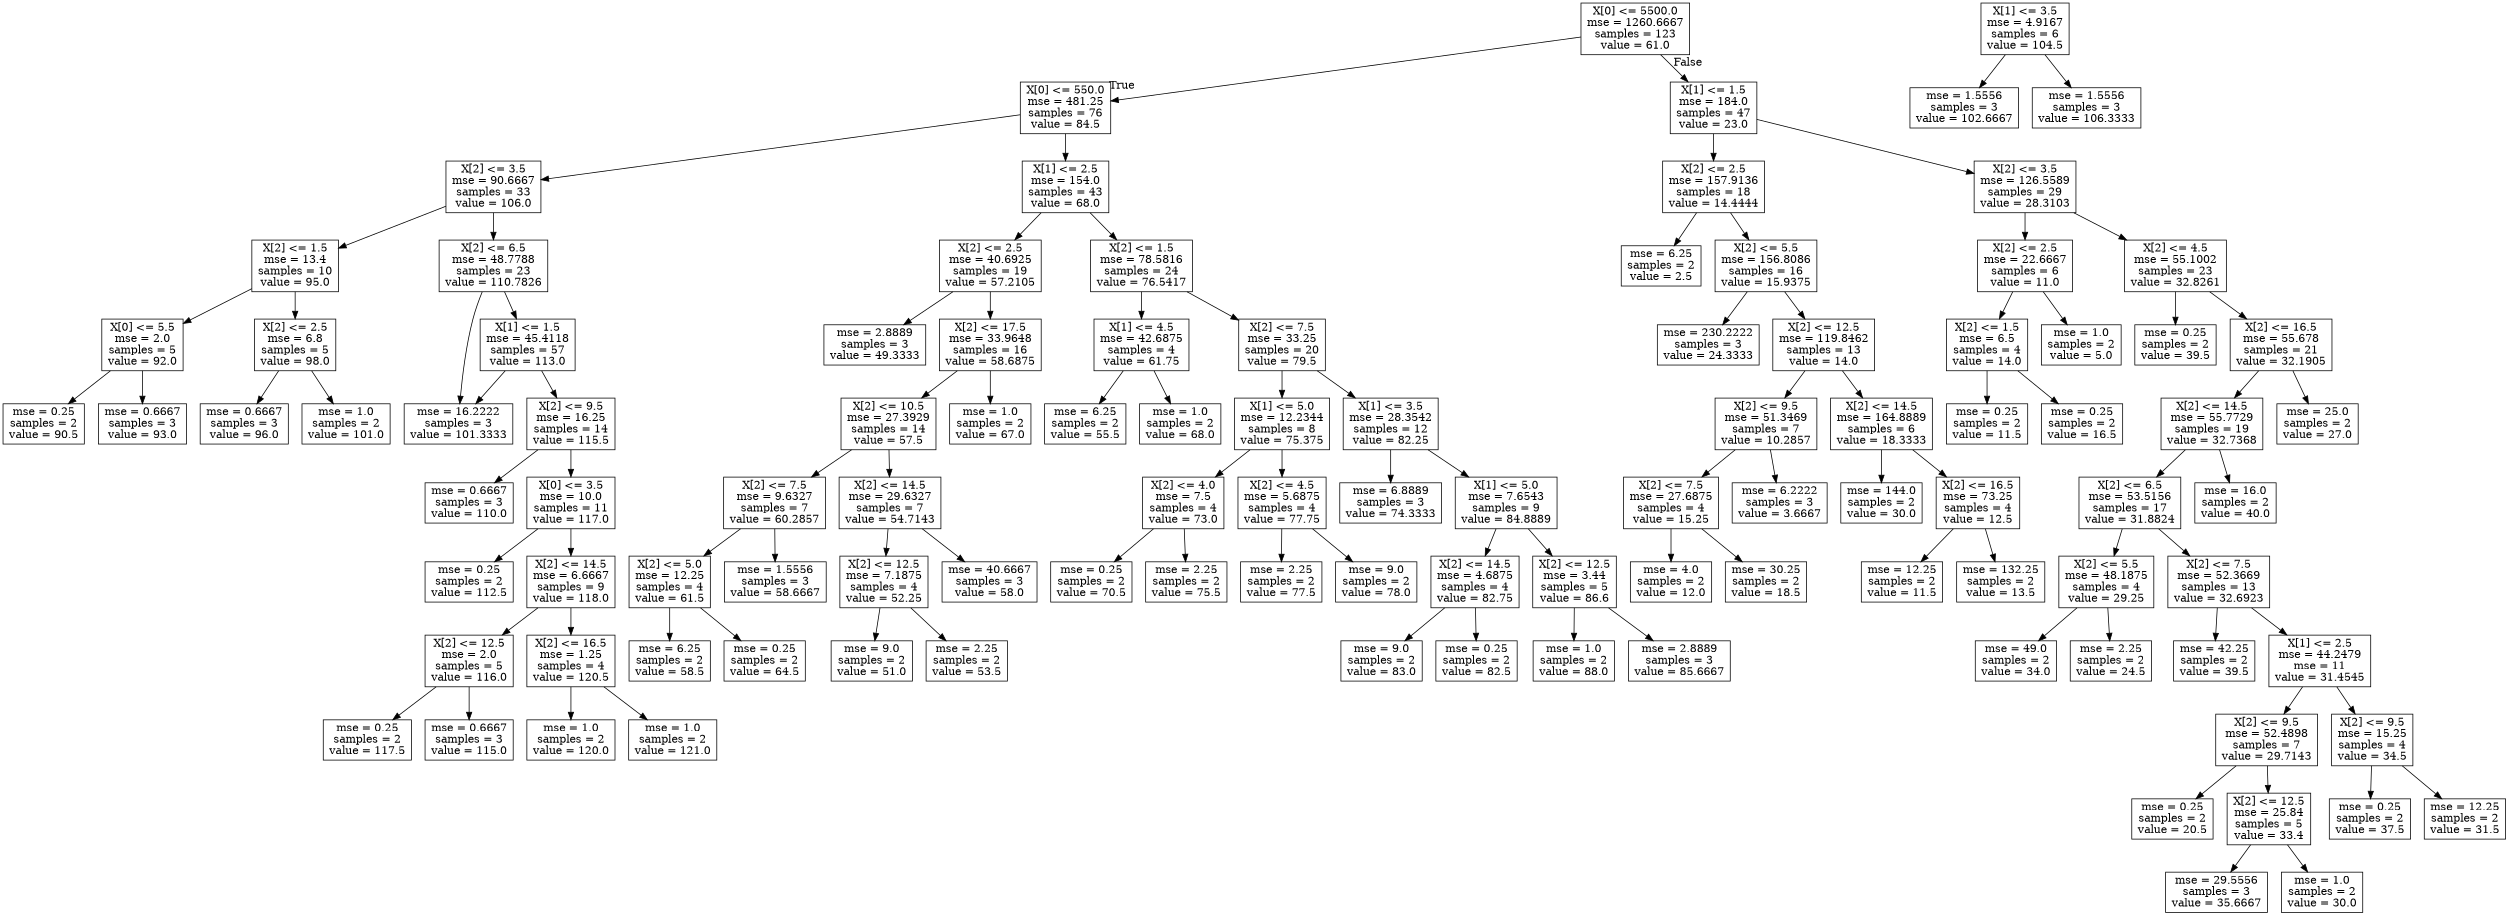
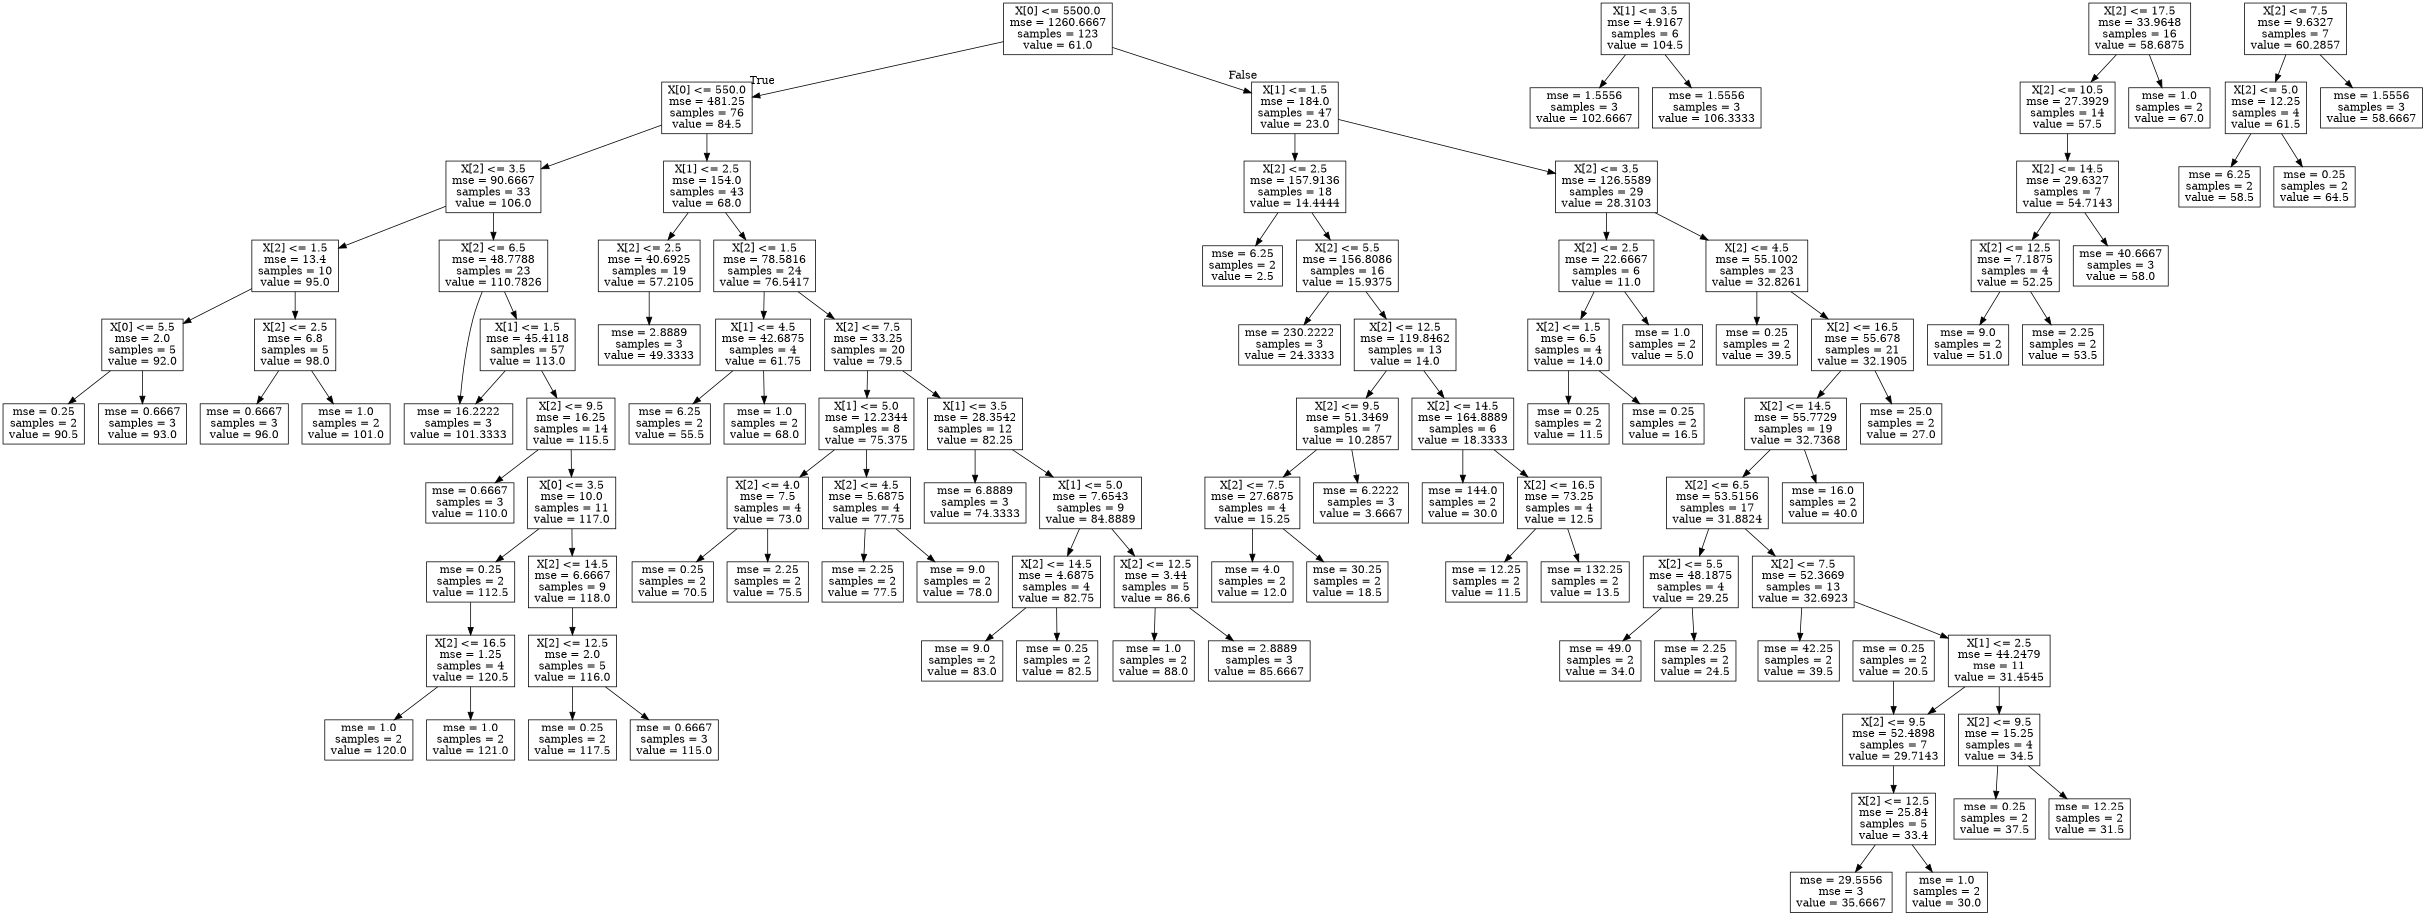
(990, 301) -> none
(835, 461) -> none
(571, 618) -> (471, 615)
(2219, 780) -> (1894, 694)
(2216, 892) -> (1841, 892)
